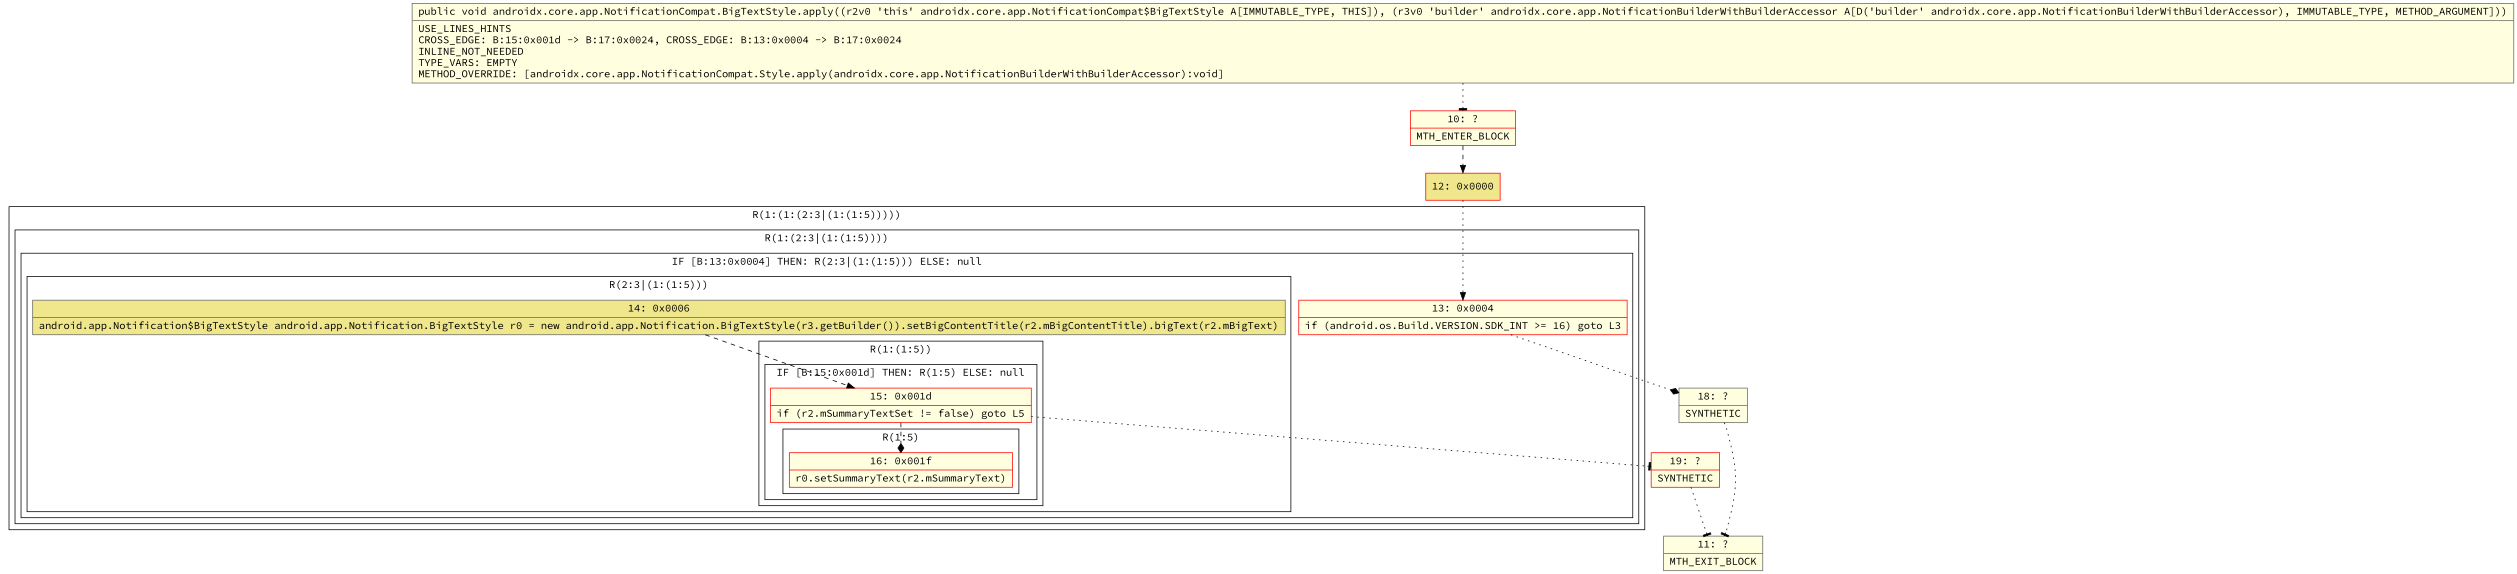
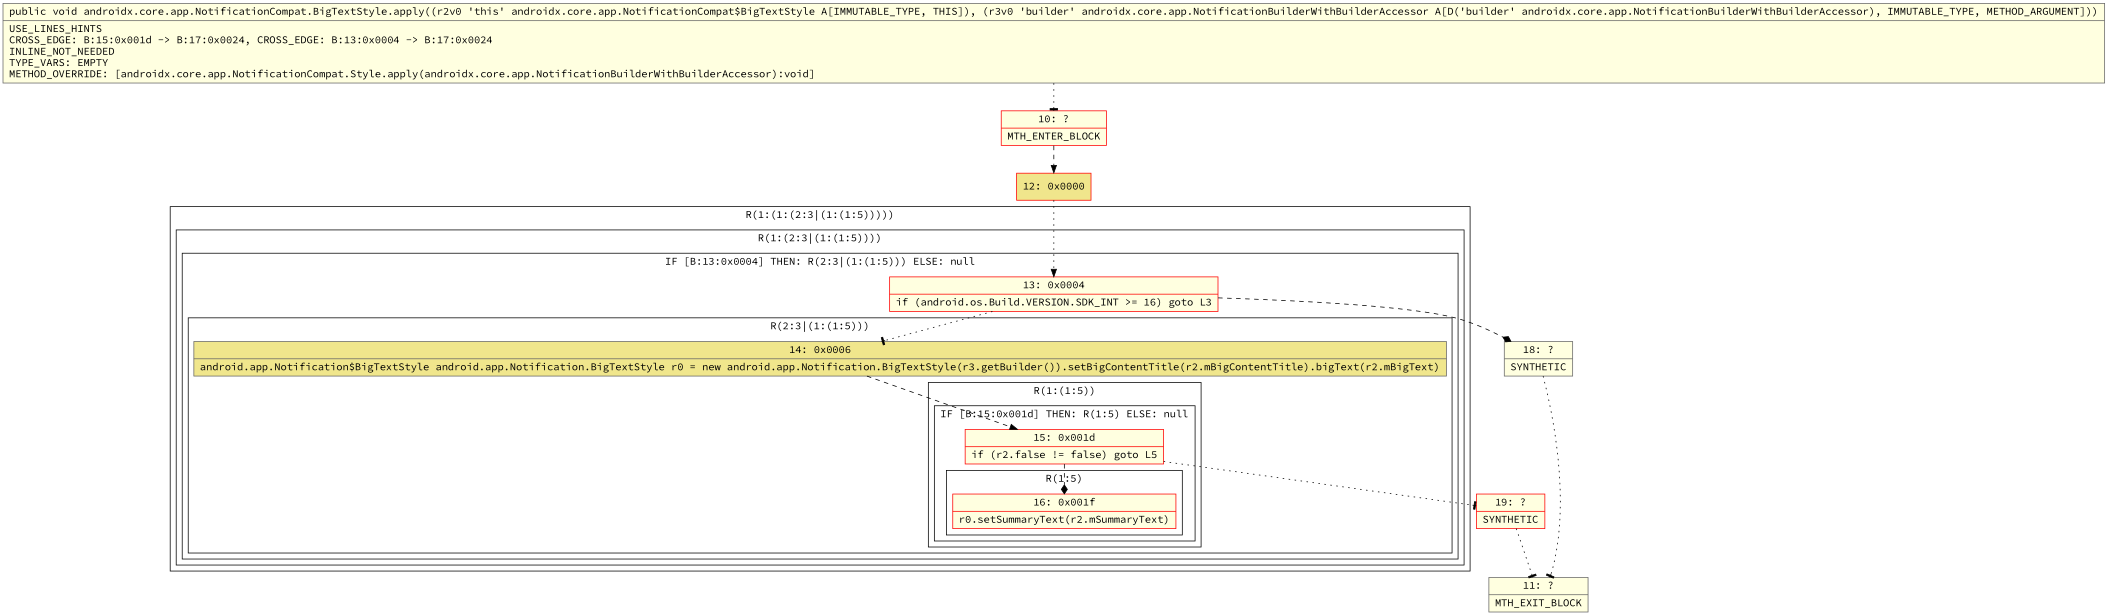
none -> (939, 326)
(1590, 362) -> (1363, 305)
(901, 414) -> (1064, 455)
